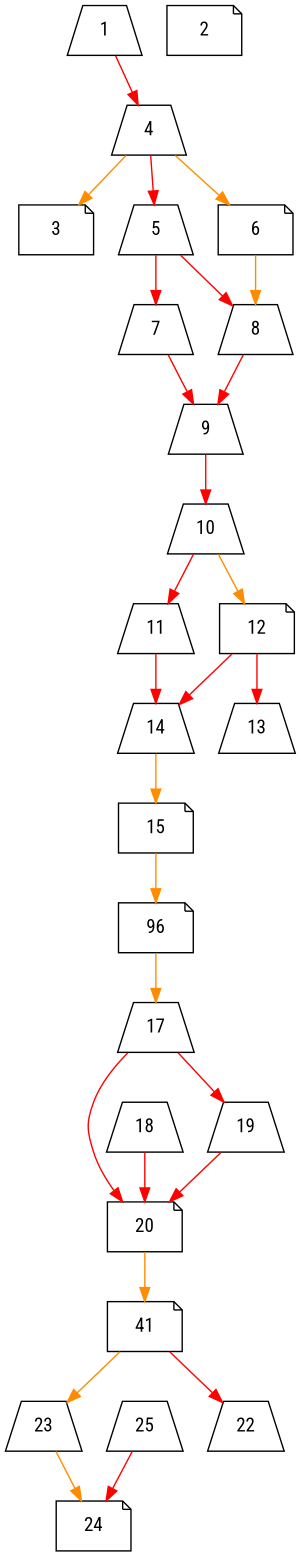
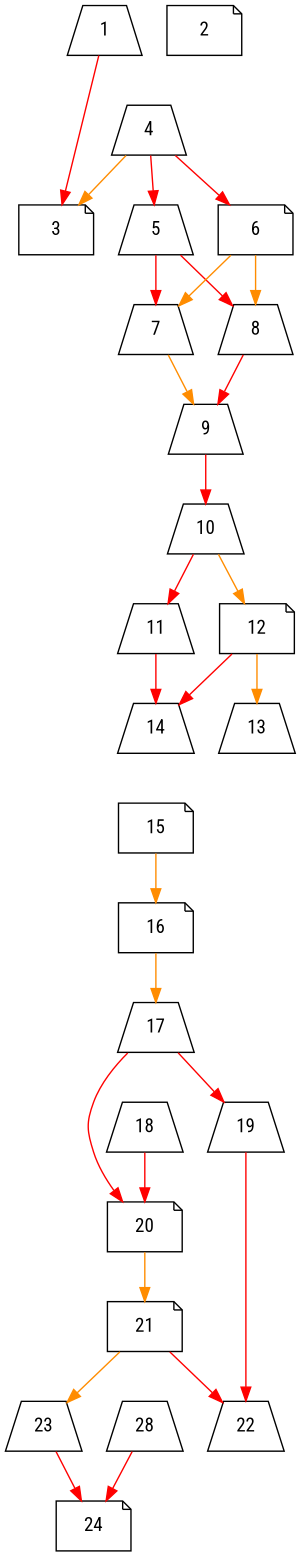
(124, 74) -> (82, 123)
(197, 175) -> (197, 175)
none -> (212, 274)
(178, 373) -> (178, 373)
(257, 672) -> (257, 672)
(156, 771) -> none
(156, 928) -> (156, 928)
(200, 1172) -> (246, 1270)
(145, 1327) -> (145, 1327)
(145, 1426) -> (145, 1426)
(65, 1470) -> (65, 1470)
